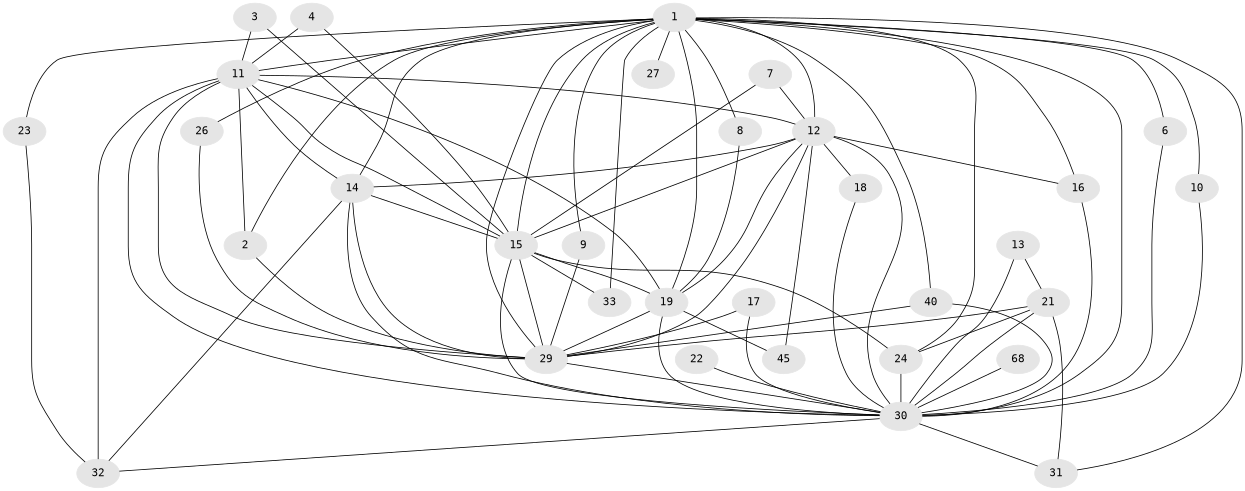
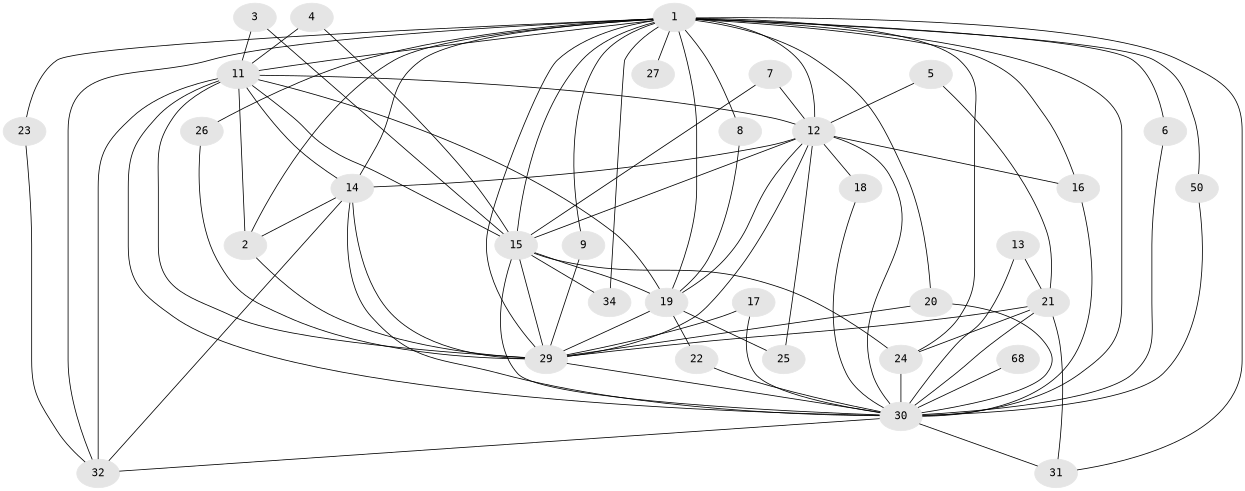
none -> (179, 66)
none -> (931, 74)
(1197, 188) -> (1197, 188)
(434, 217) -> (299, 217)
(610, 302) -> (610, 302)
(931, 302) -> (931, 302)
(784, 359) -> (784, 359)
(741, 402) -> (683, 333)
